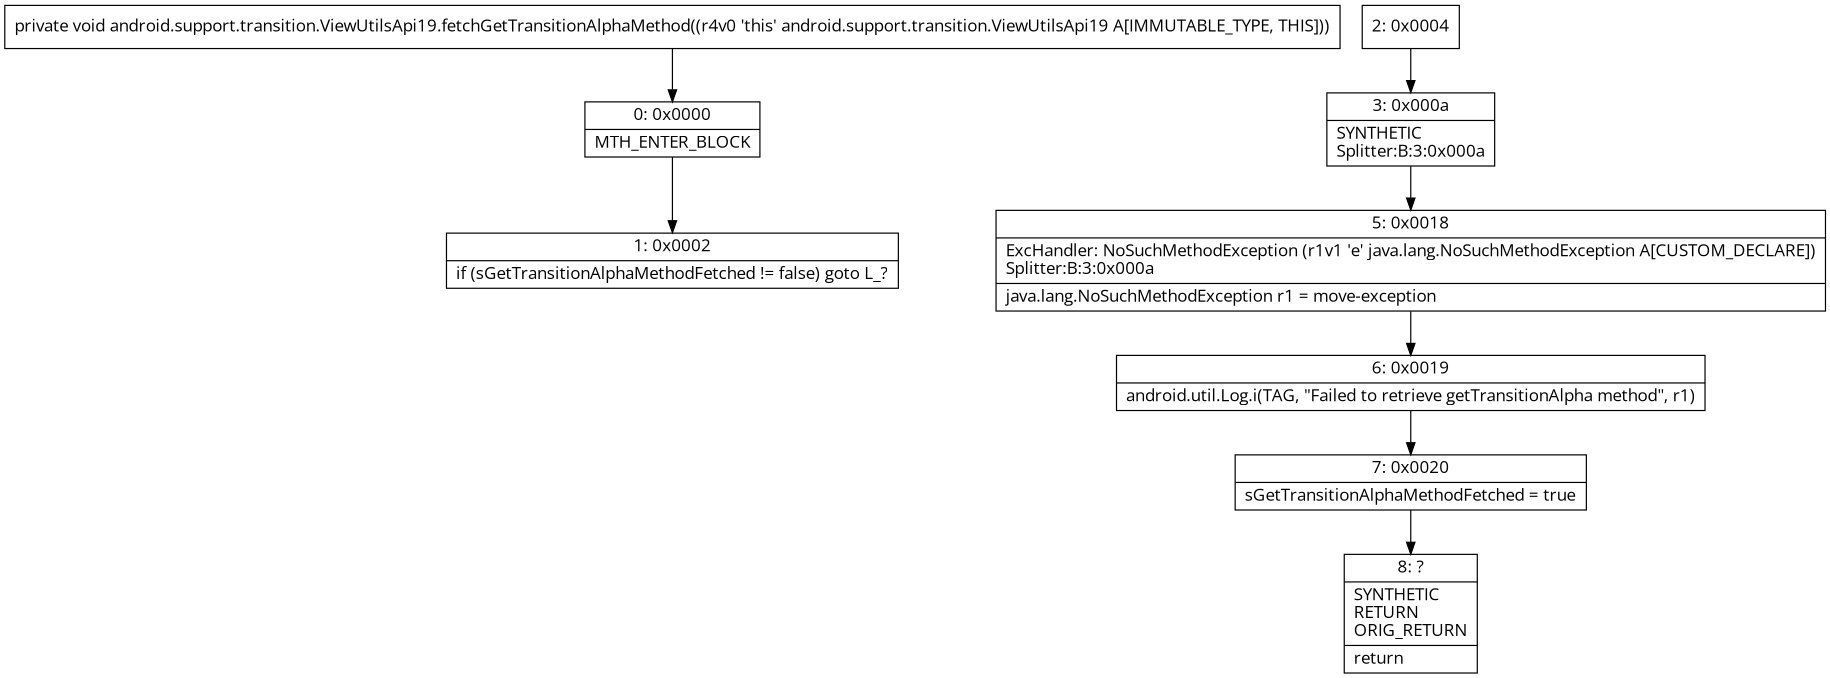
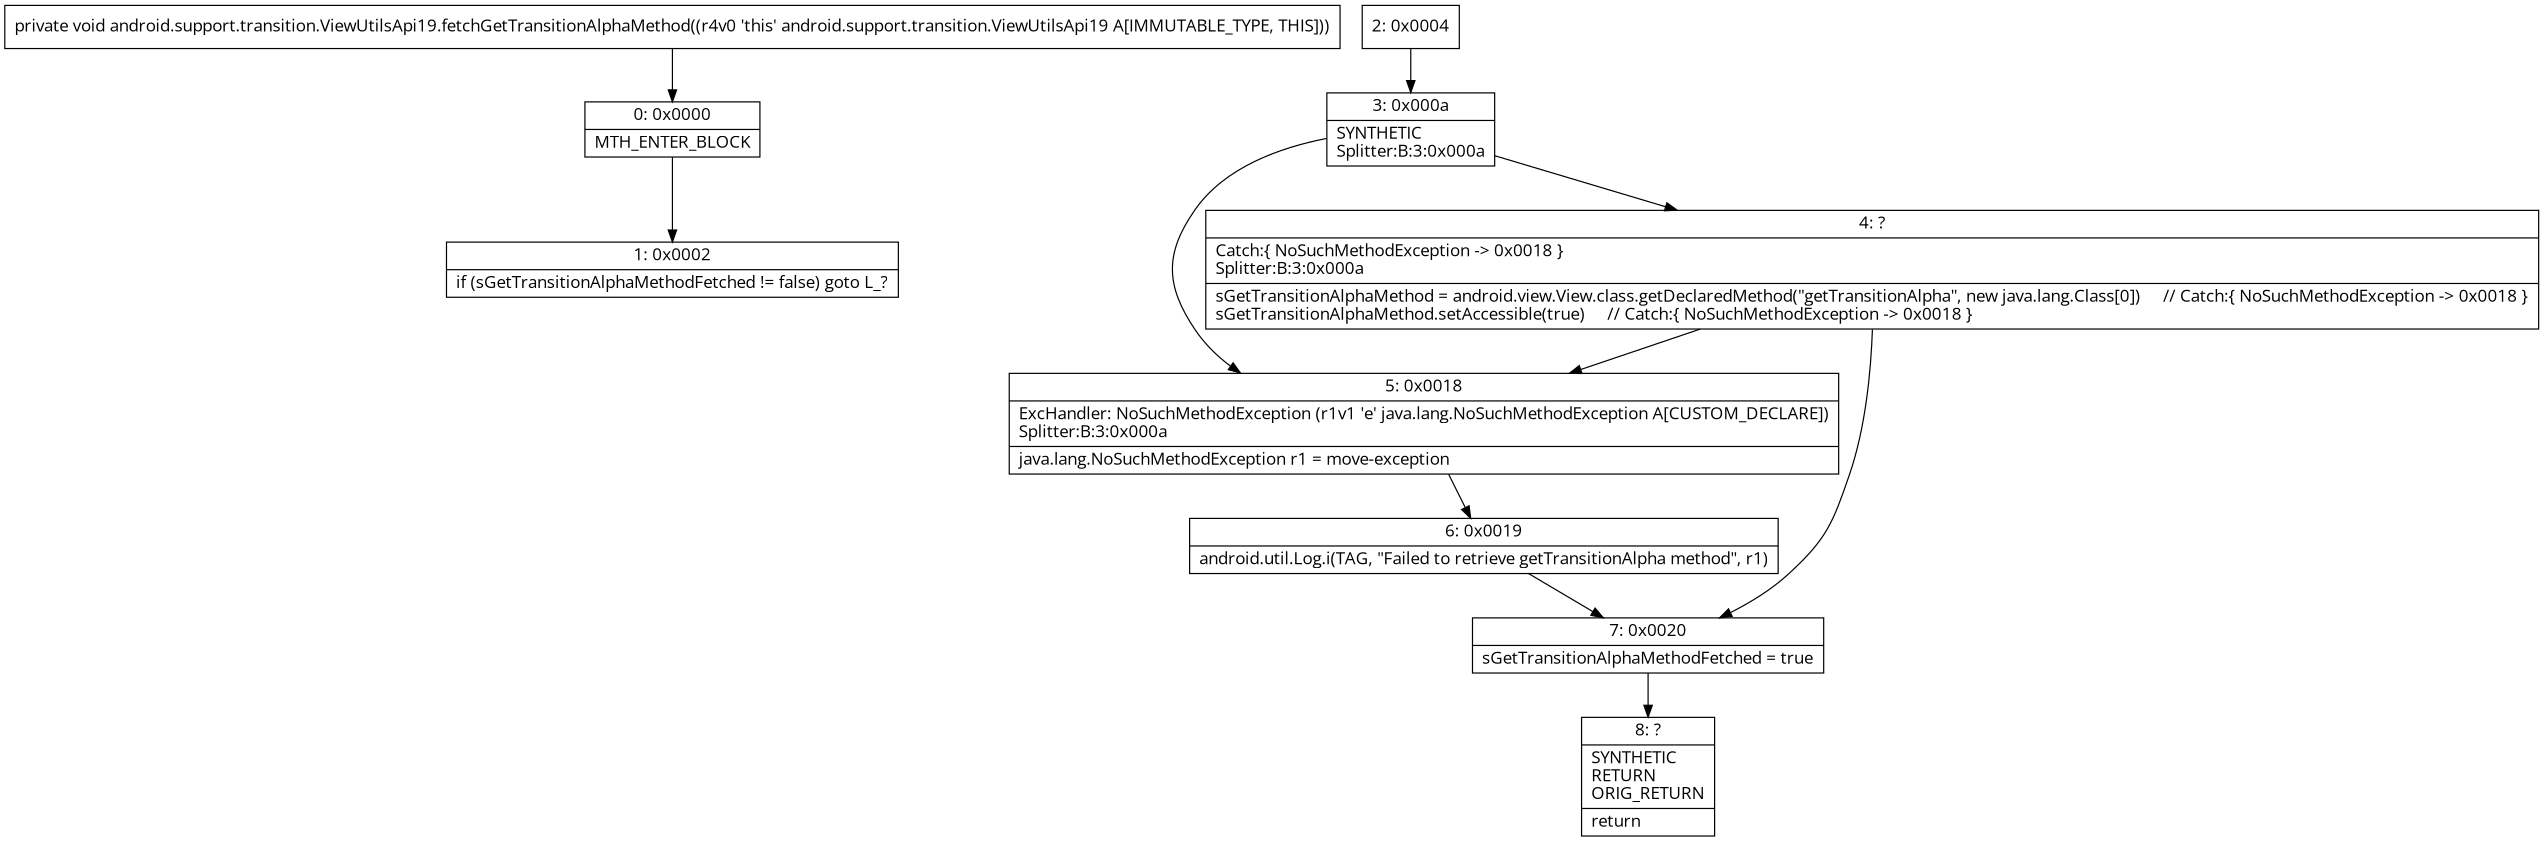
none -> (1872, 270)
